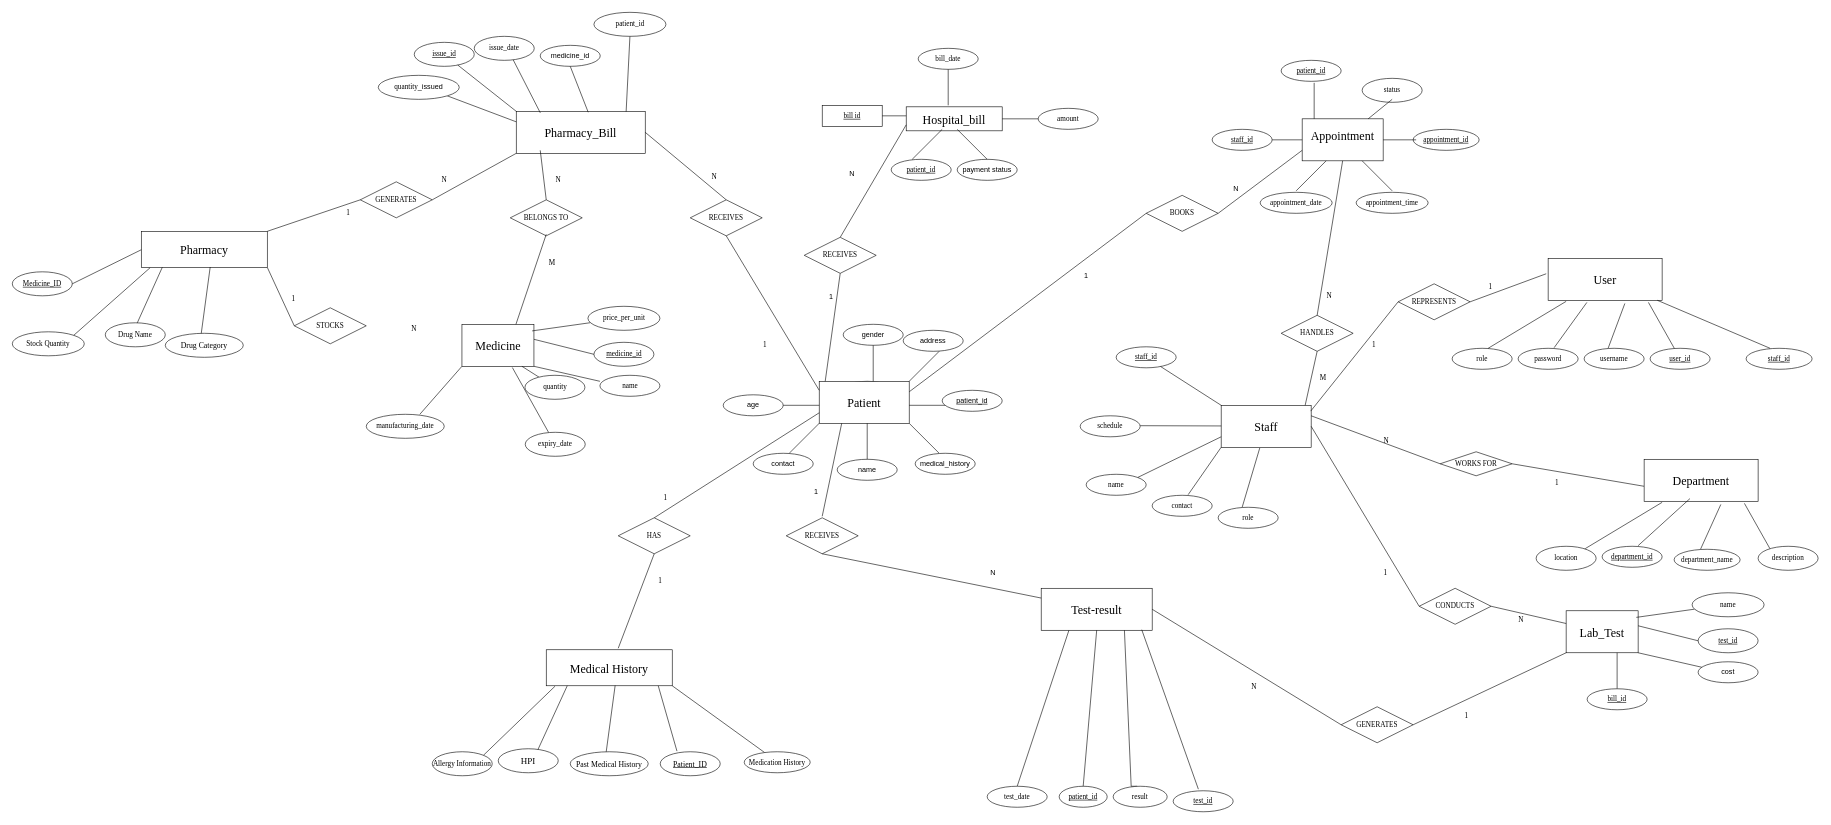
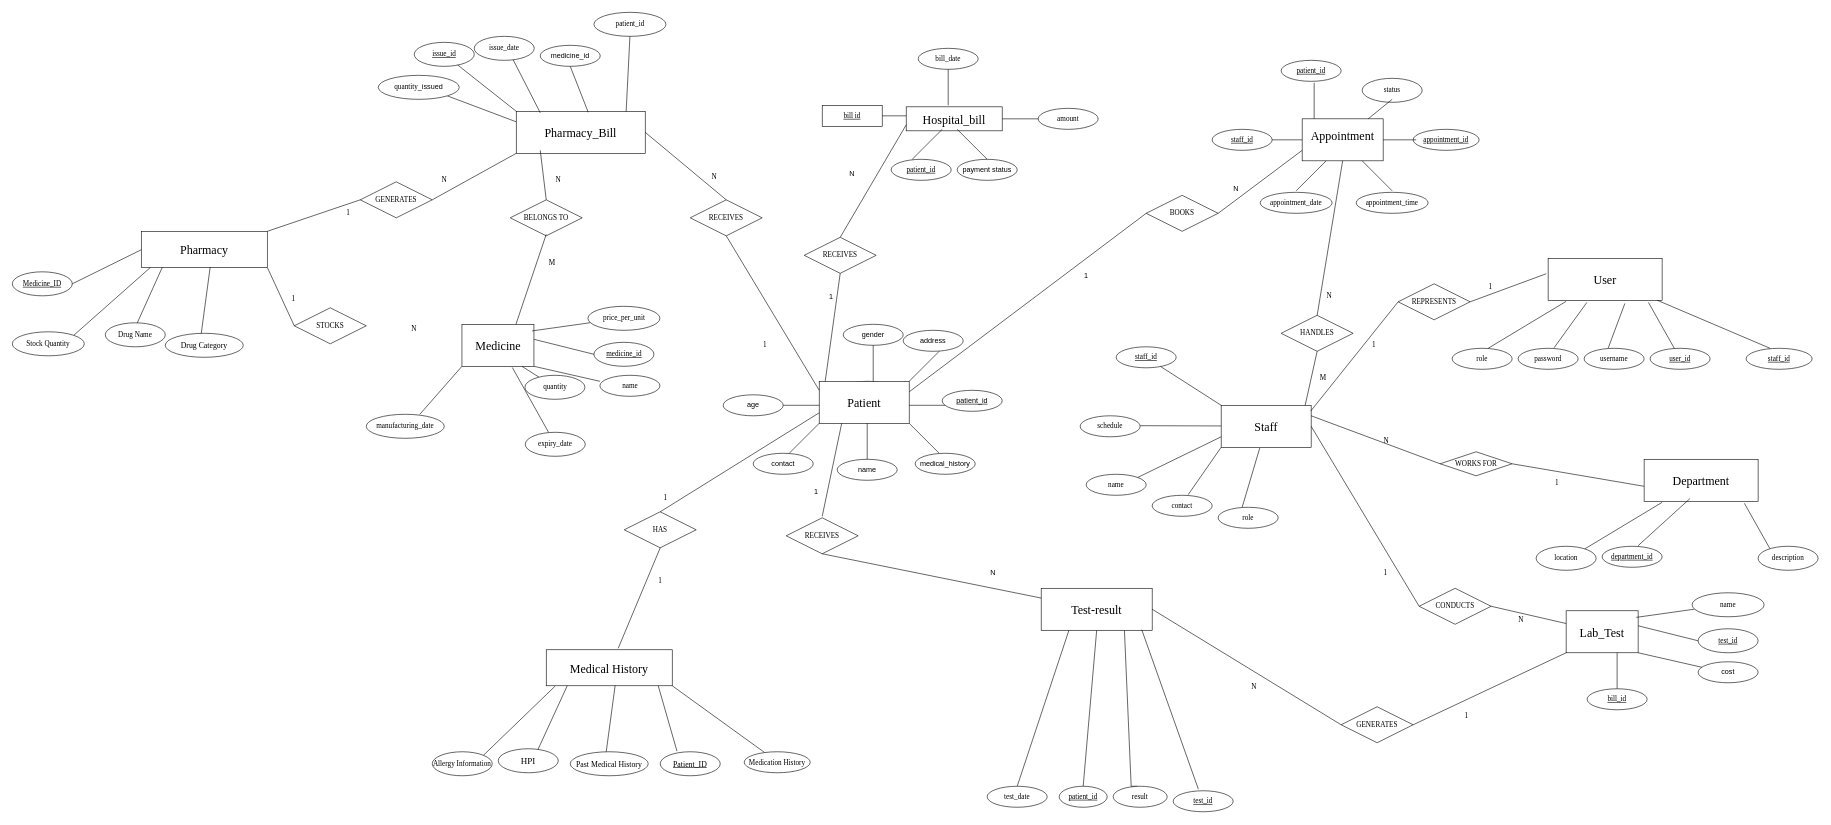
(1711, 527) -> none
(654, 536) -> (660, 530)
(1707, 560) -> none
